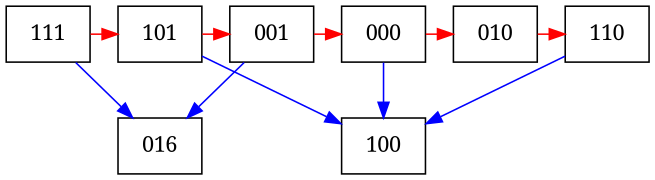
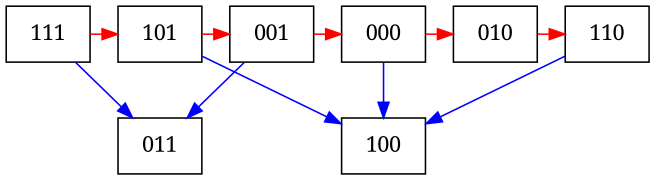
(160, 146) -> (160, 146)
